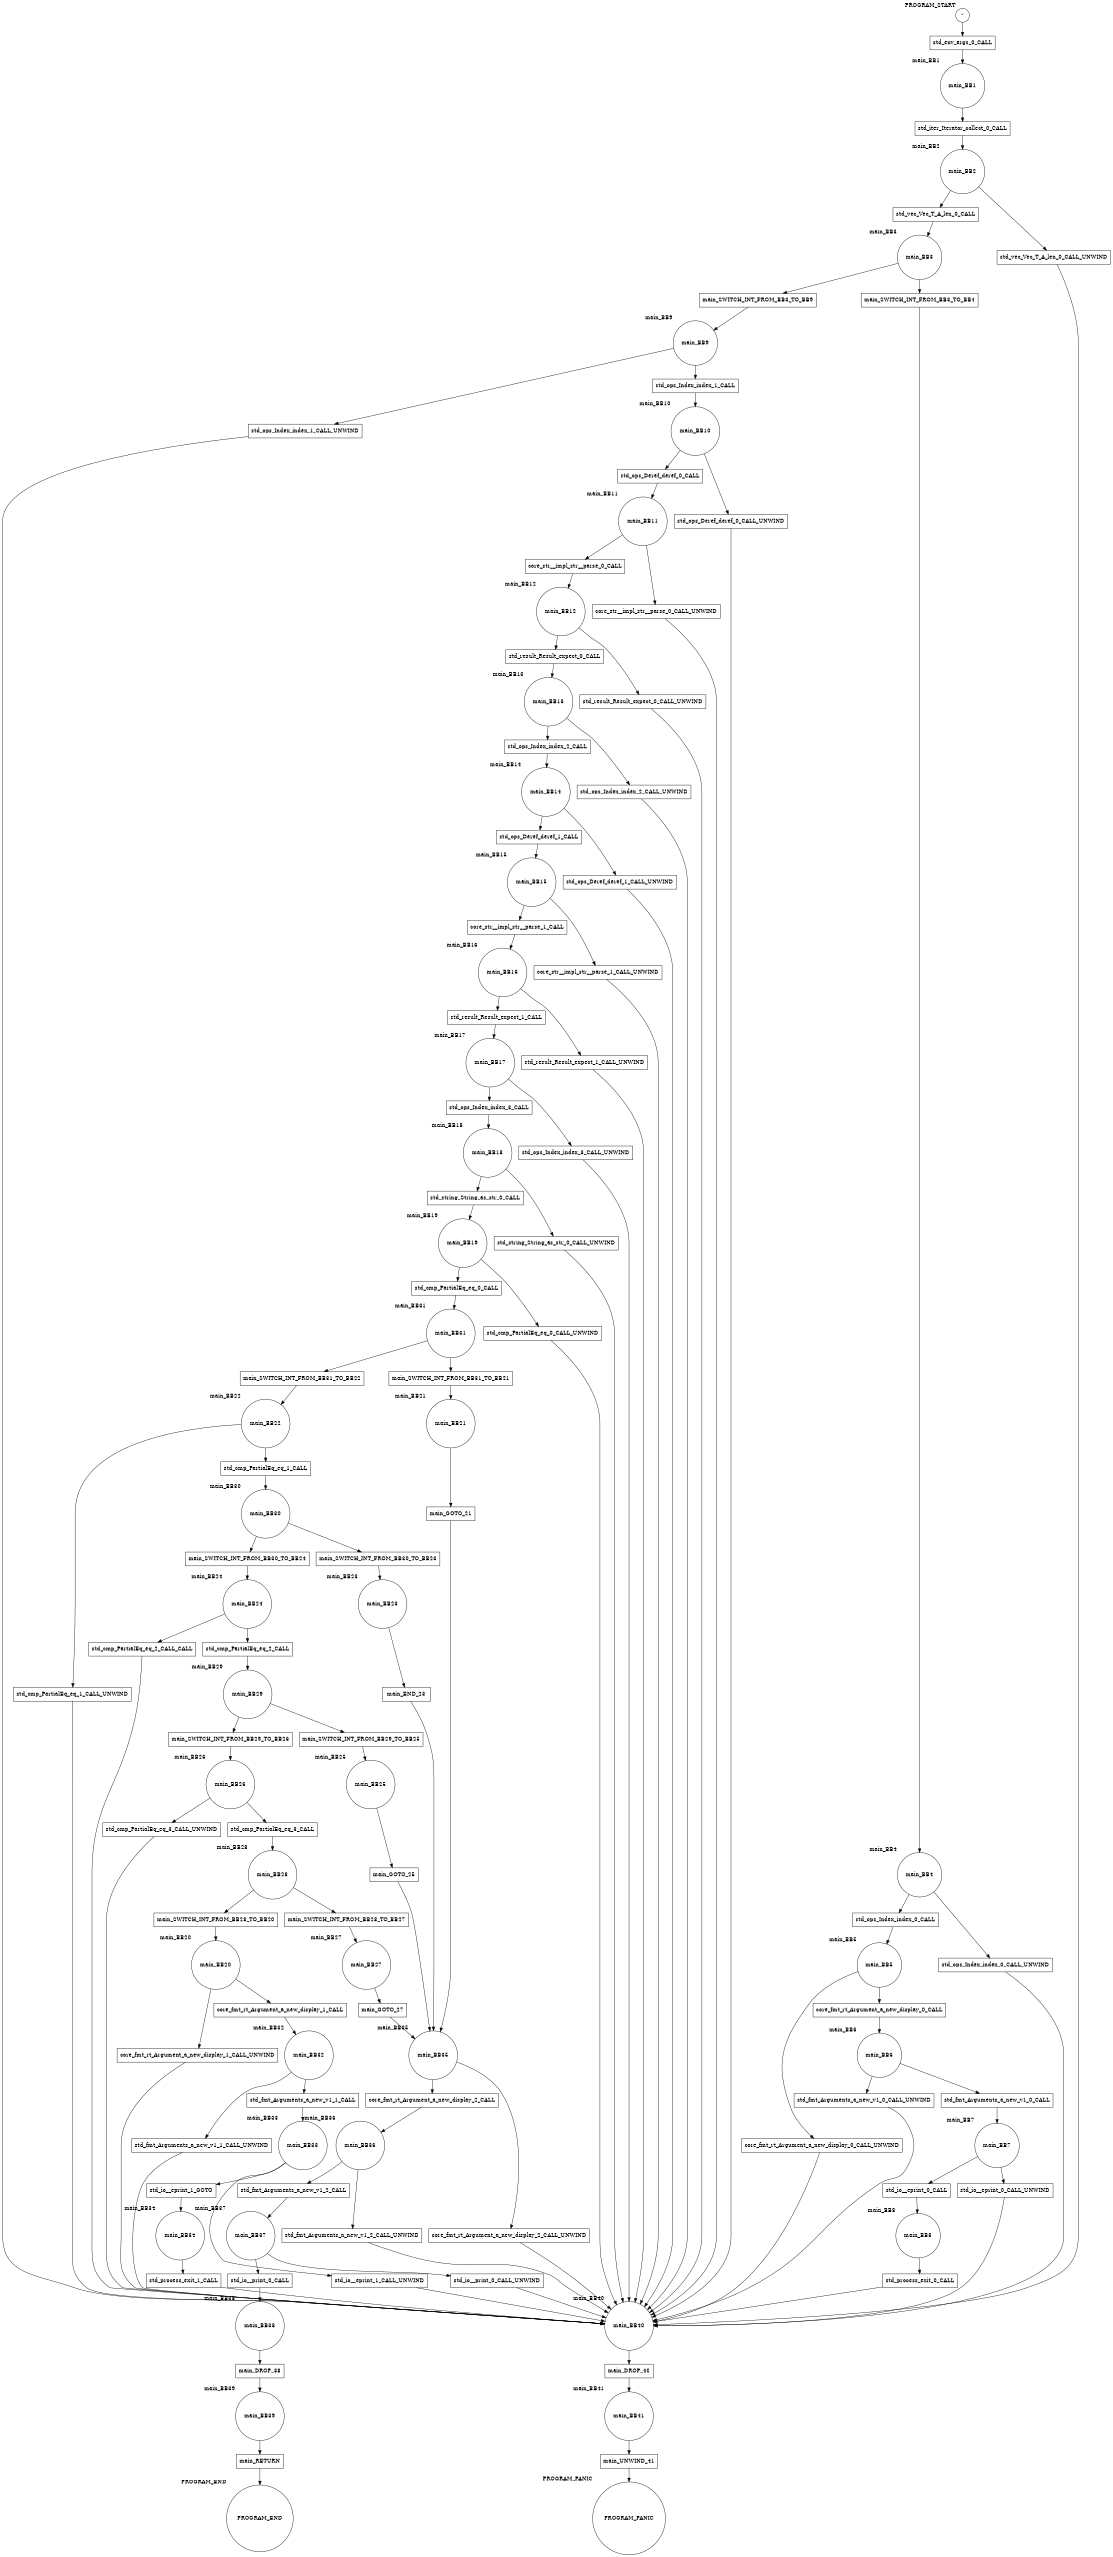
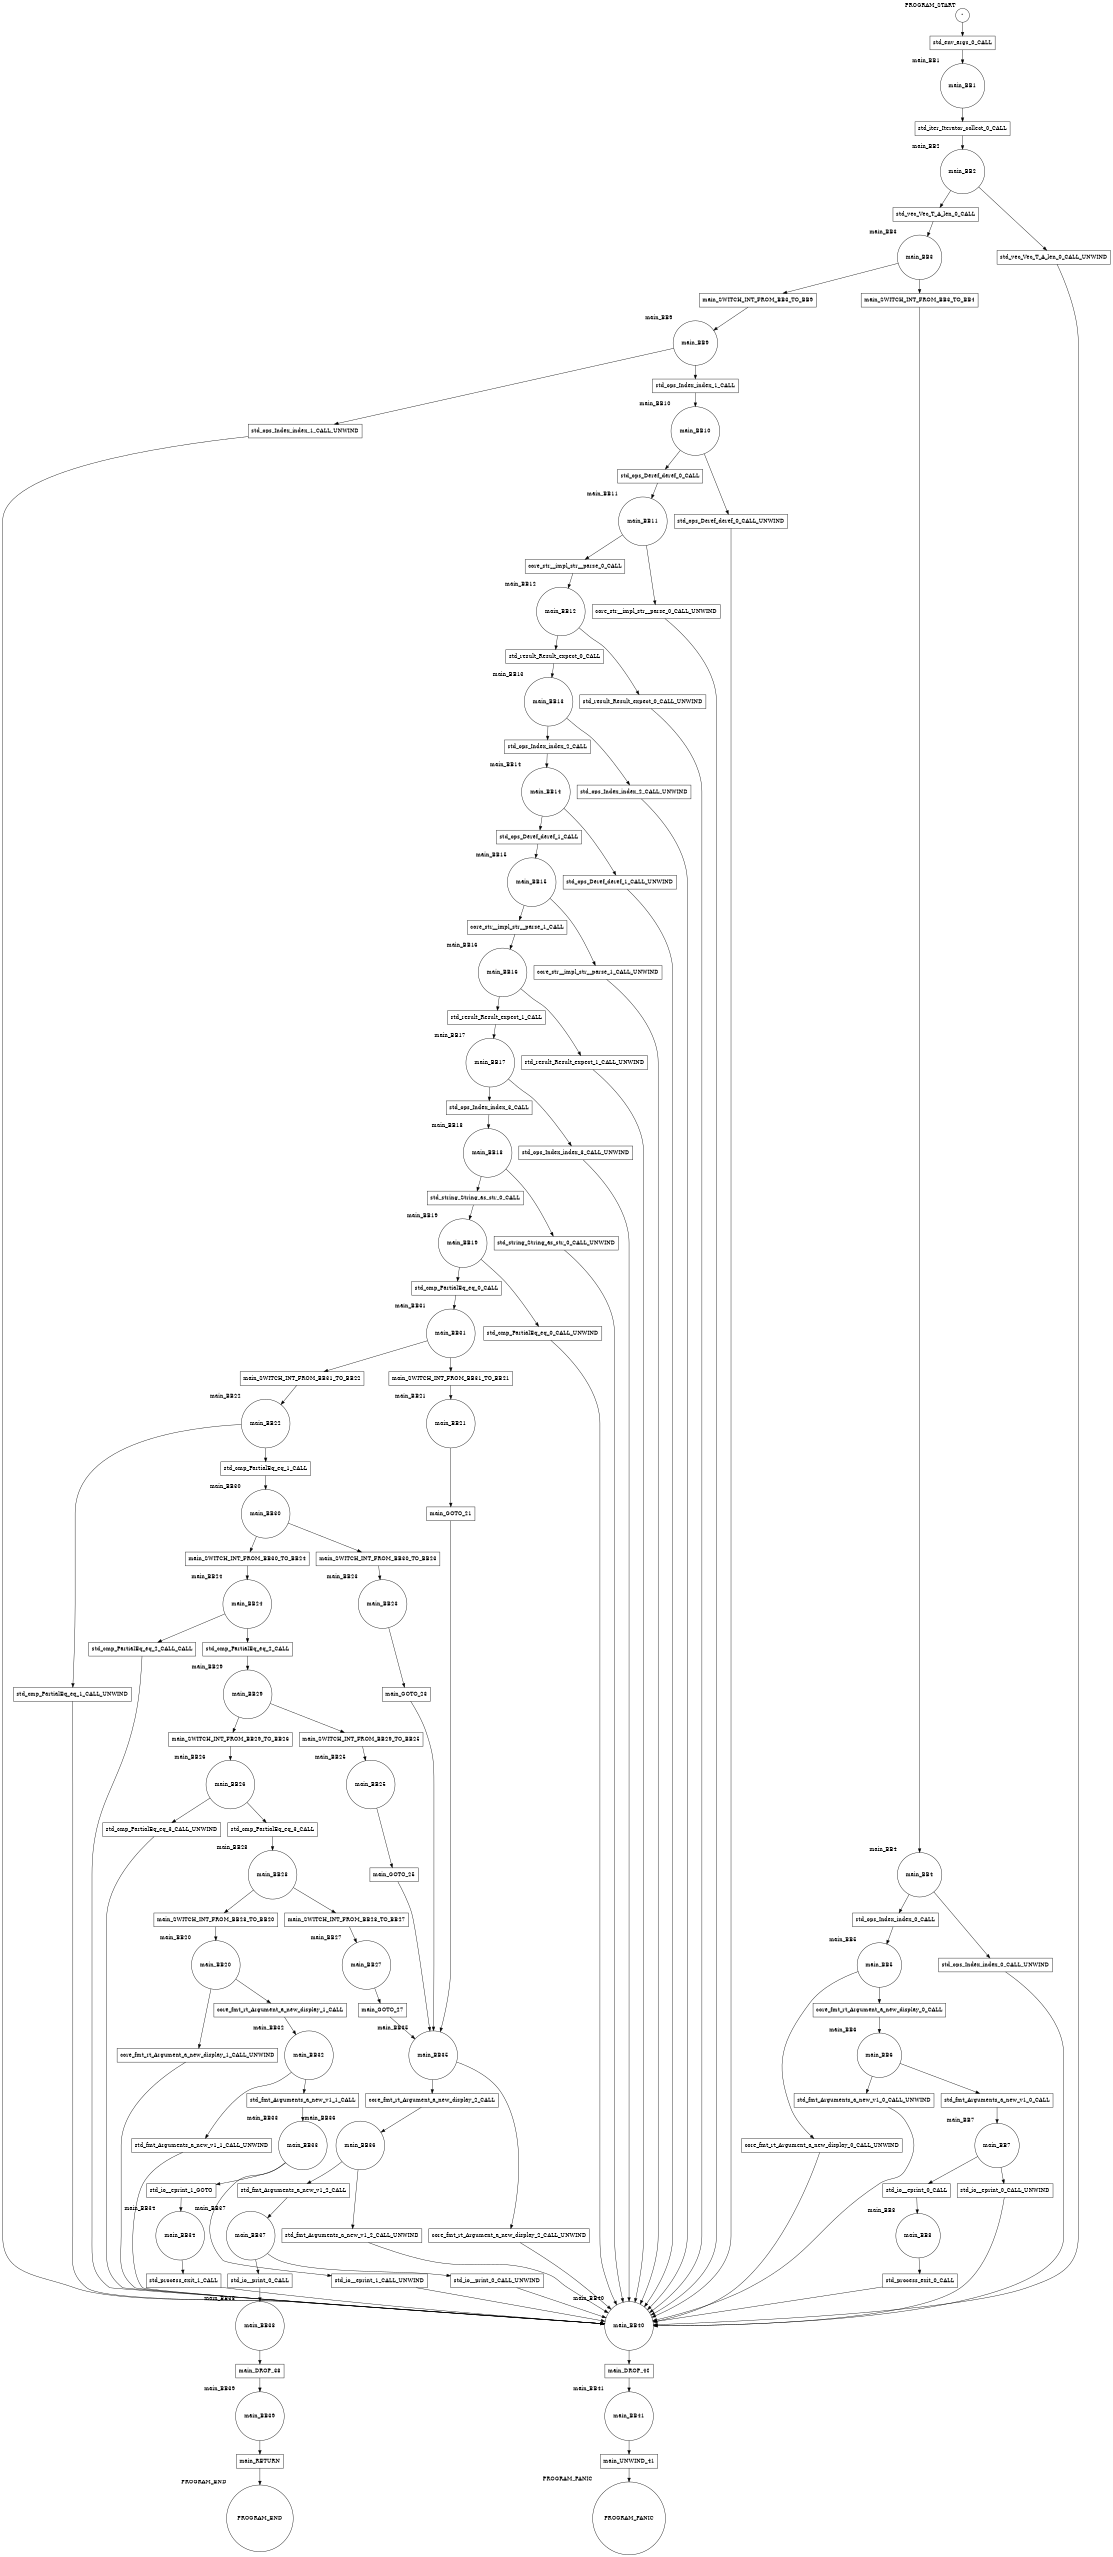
(406, 1694) -> (406, 1694)
